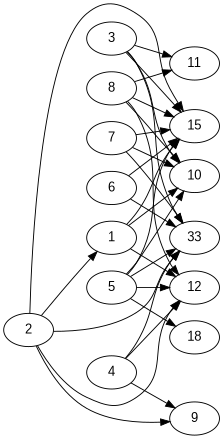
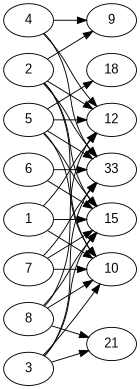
(195, 63) -> (112, 344)
(66, 287) -> (70, 165)
